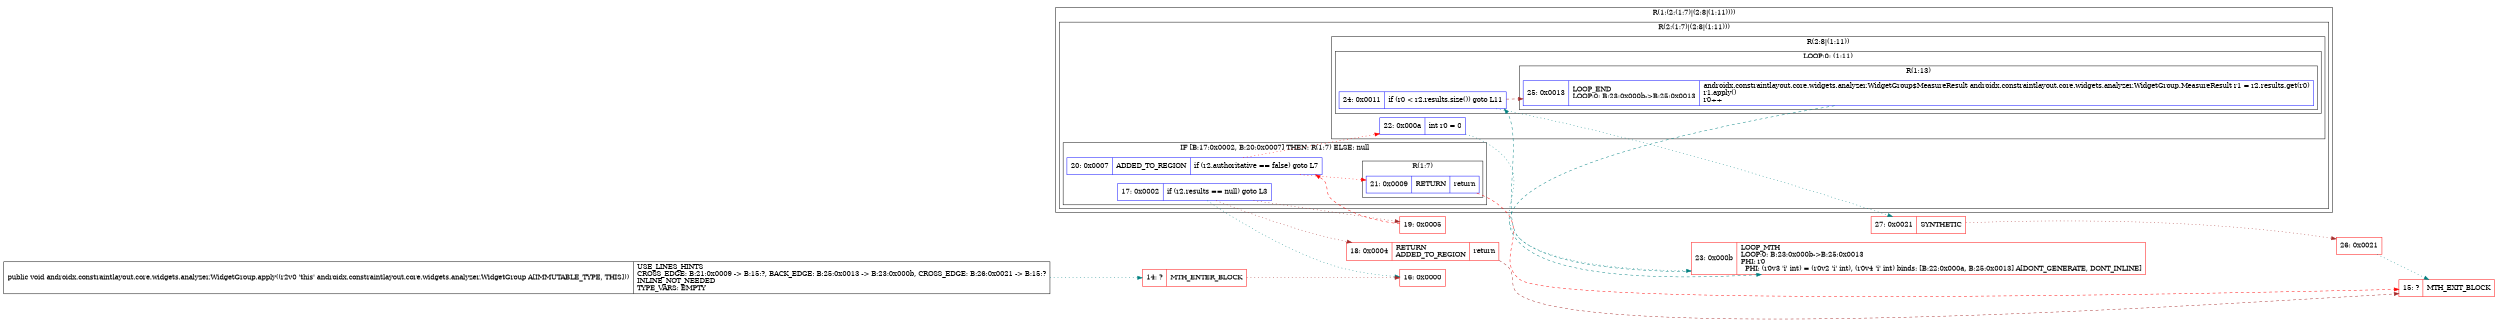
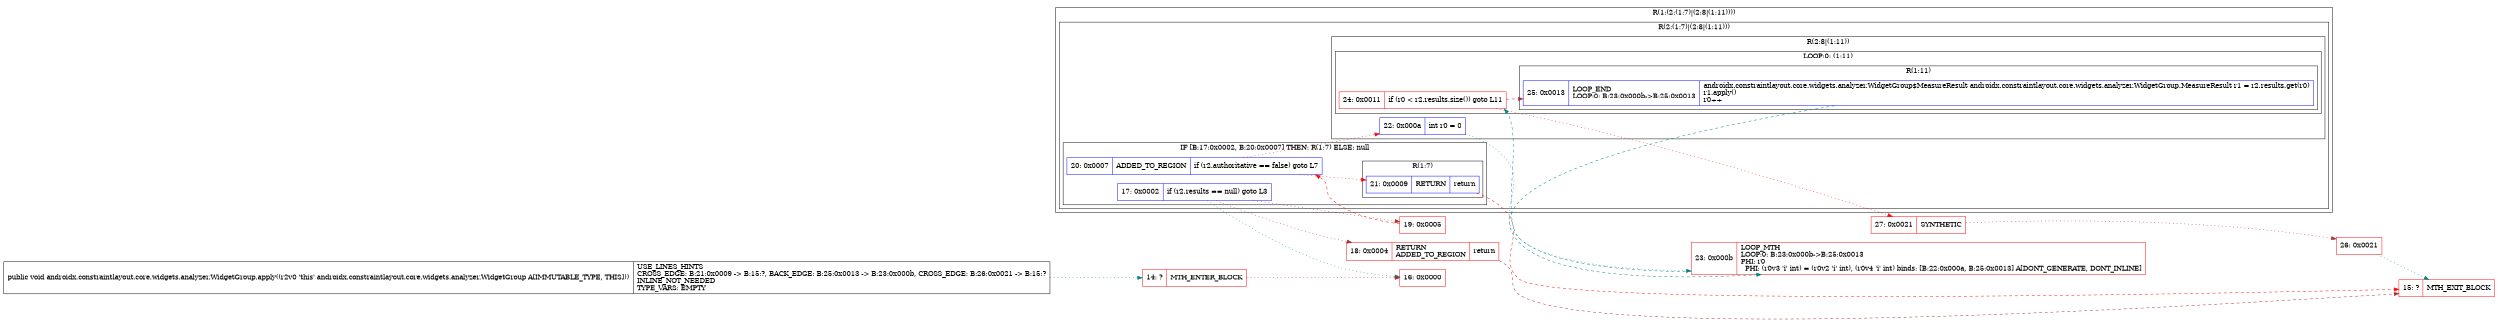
(1918, 71) -> (1918, 71)
(1423, 100) -> (1423, 100)
(1694, 156) -> (1694, 156)
